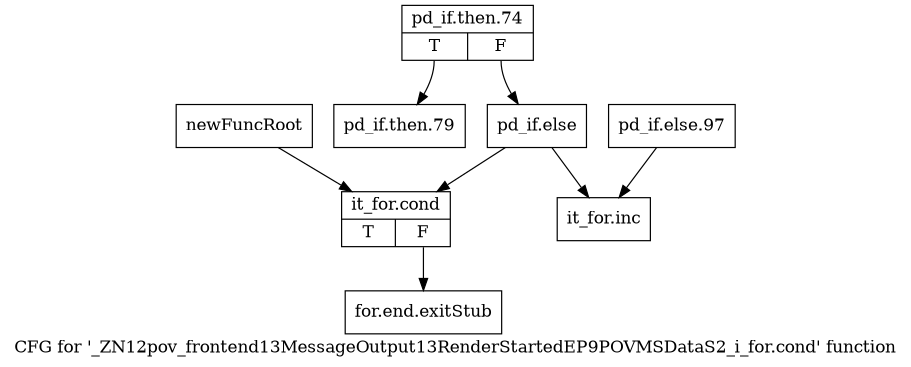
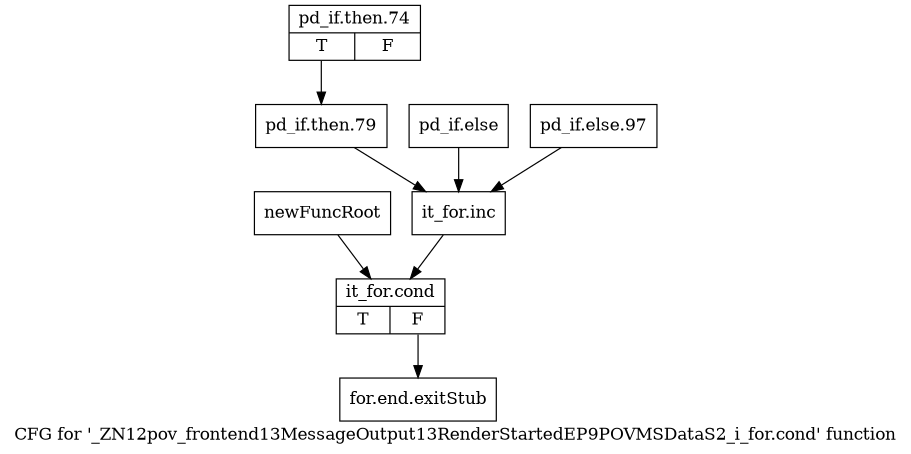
(504, 78) -> none
none -> (385, 166)
(476, 166) -> (430, 252)
